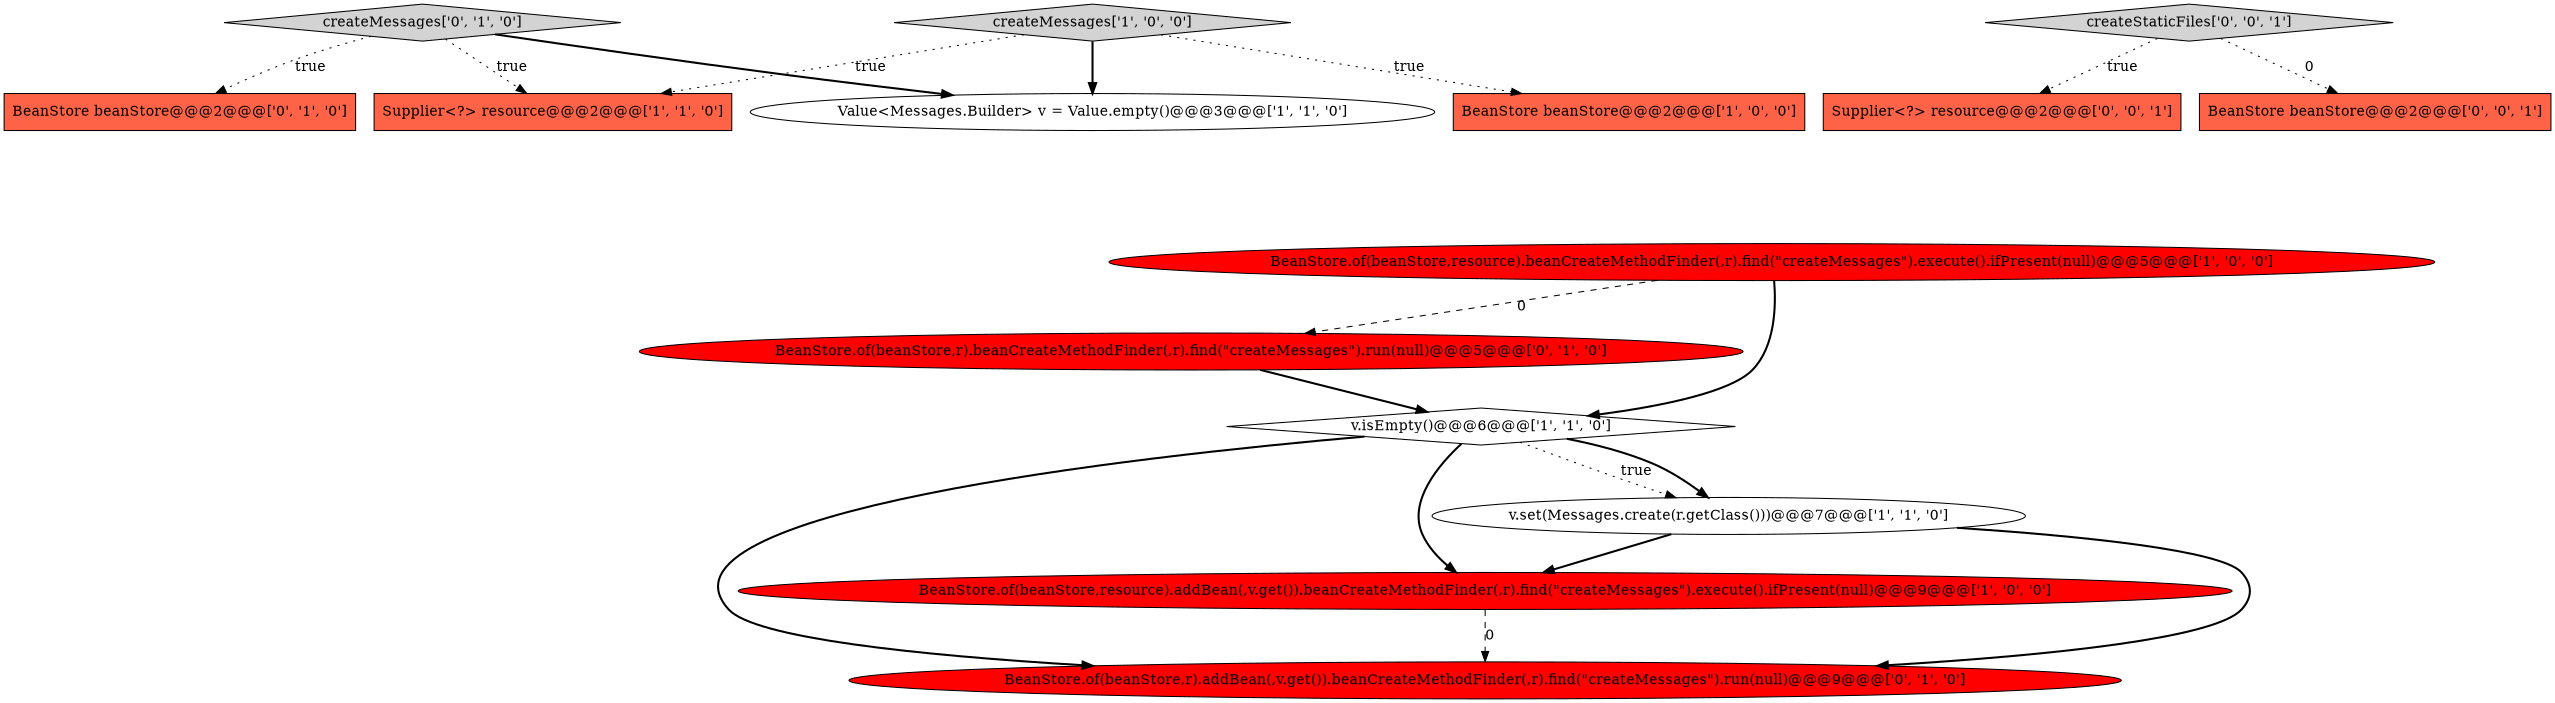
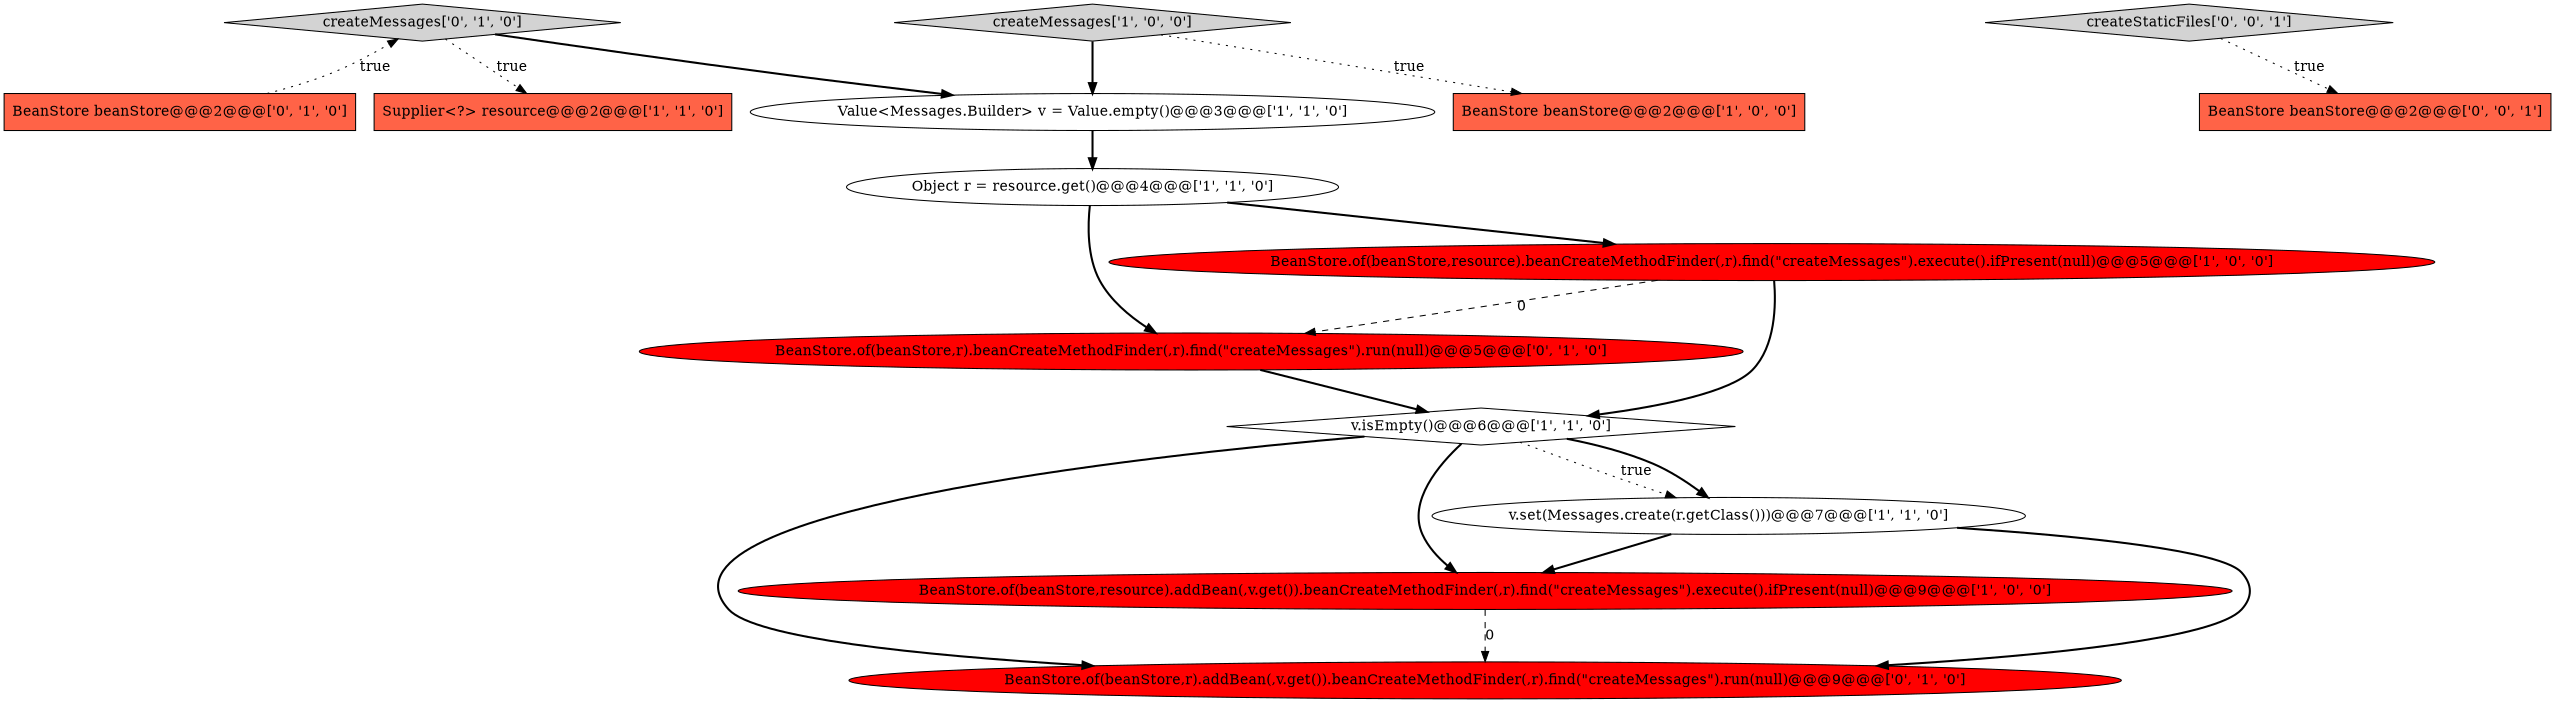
(297, 59) -> (330, 74)
(848, 63) -> none
(2310, 67) -> (2310, 67)
(2002, 112) -> none
none -> (1093, 187)
